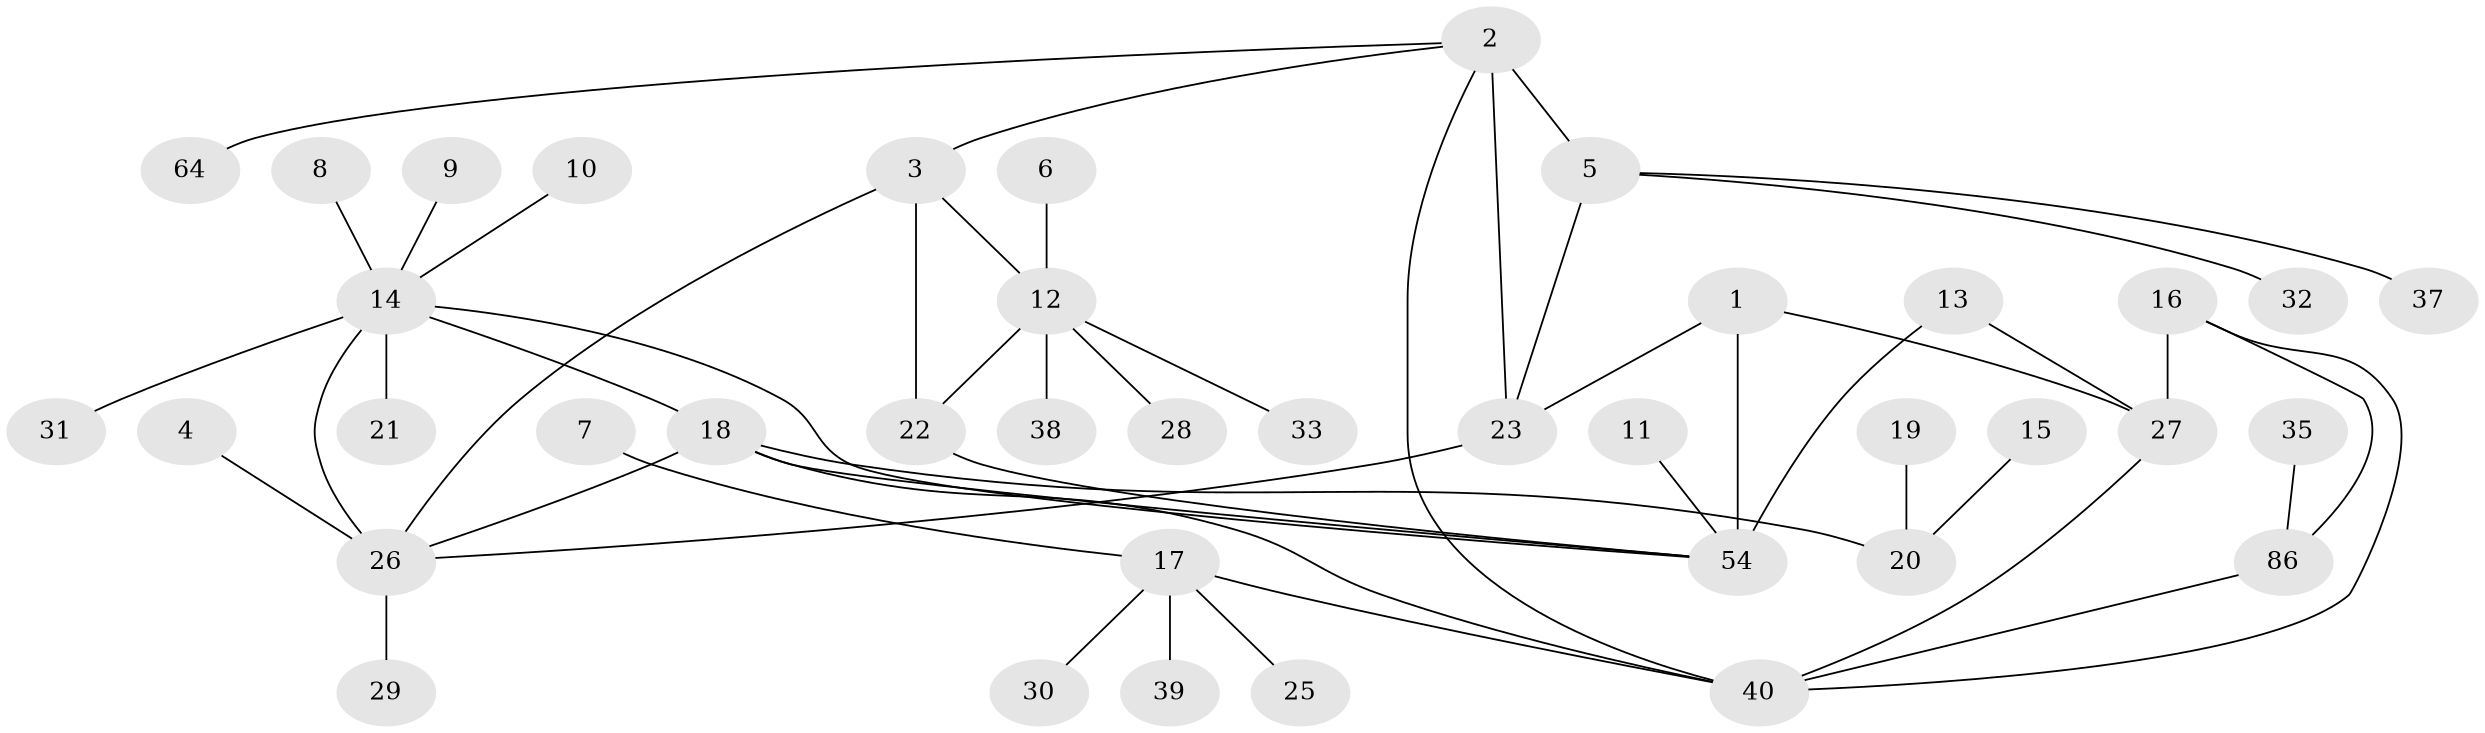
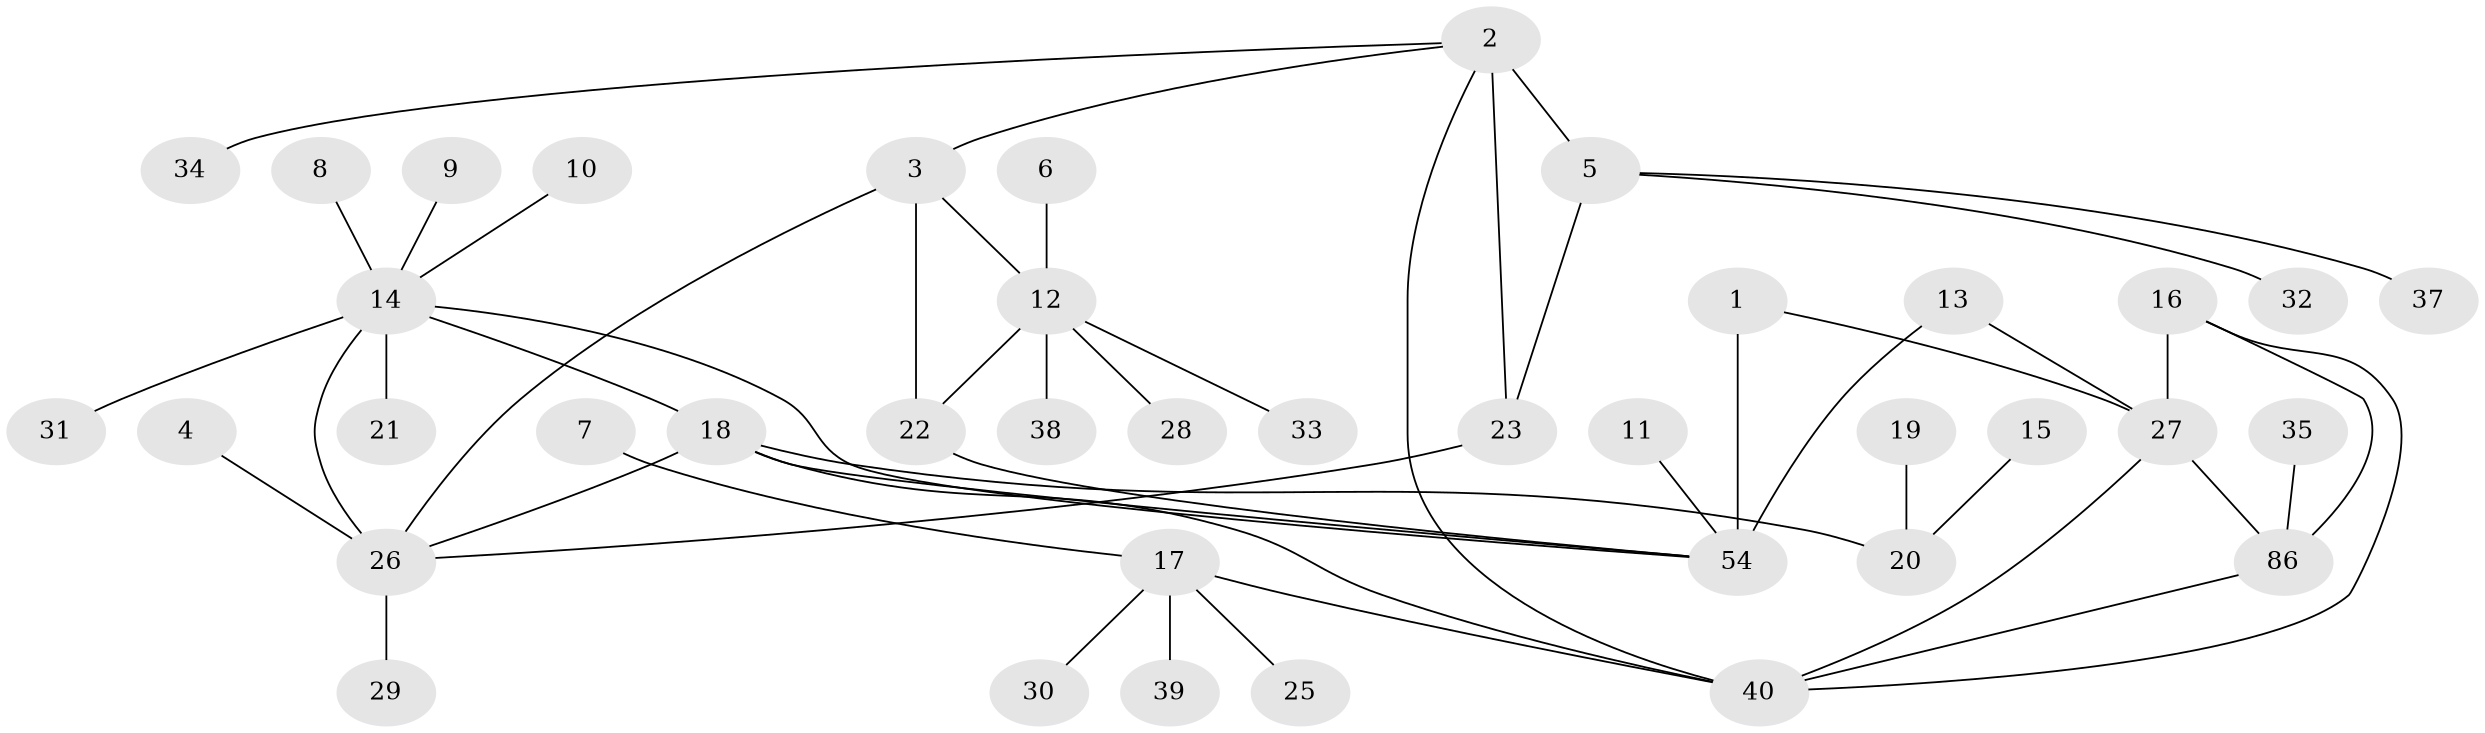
(190, 171) -> (190, 171)
(1623, 366) -> none
none -> (2226, 497)
